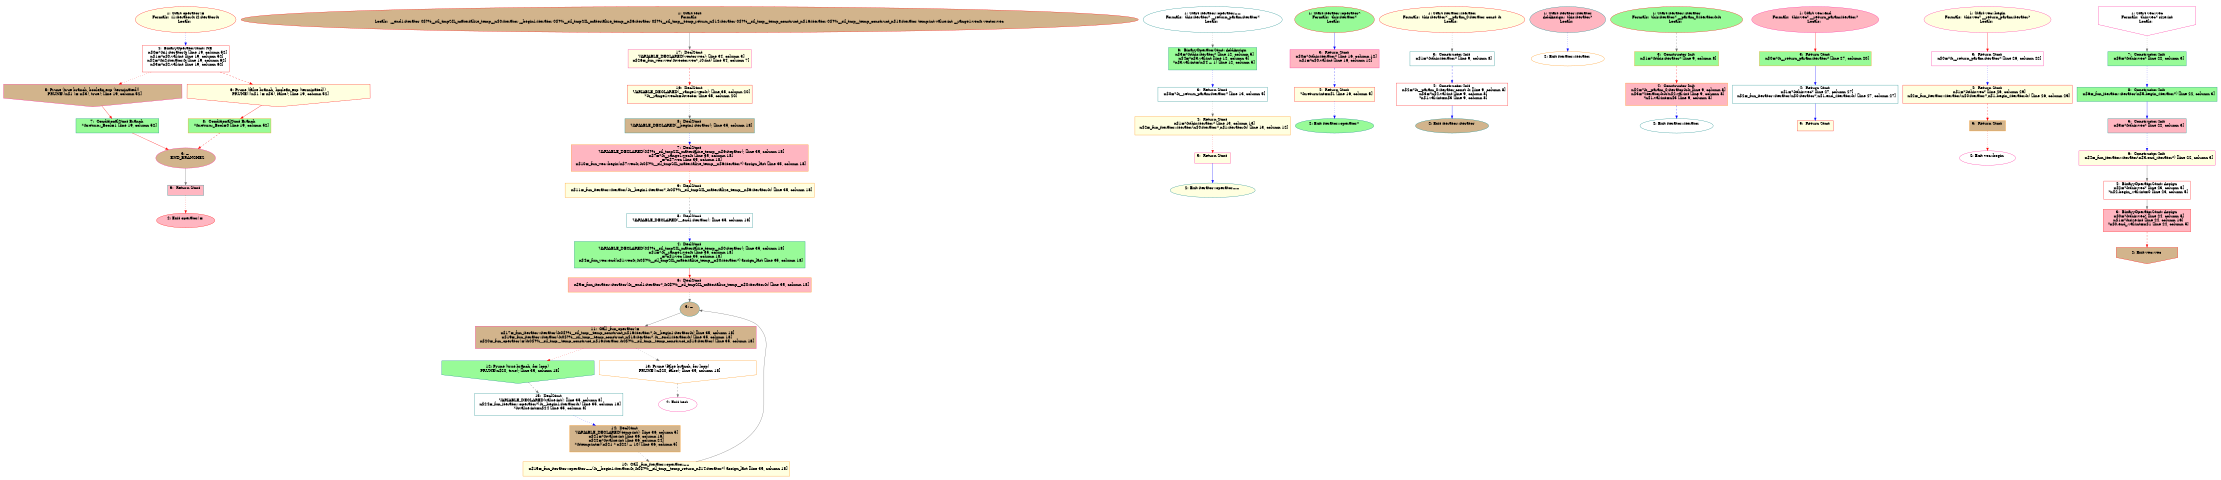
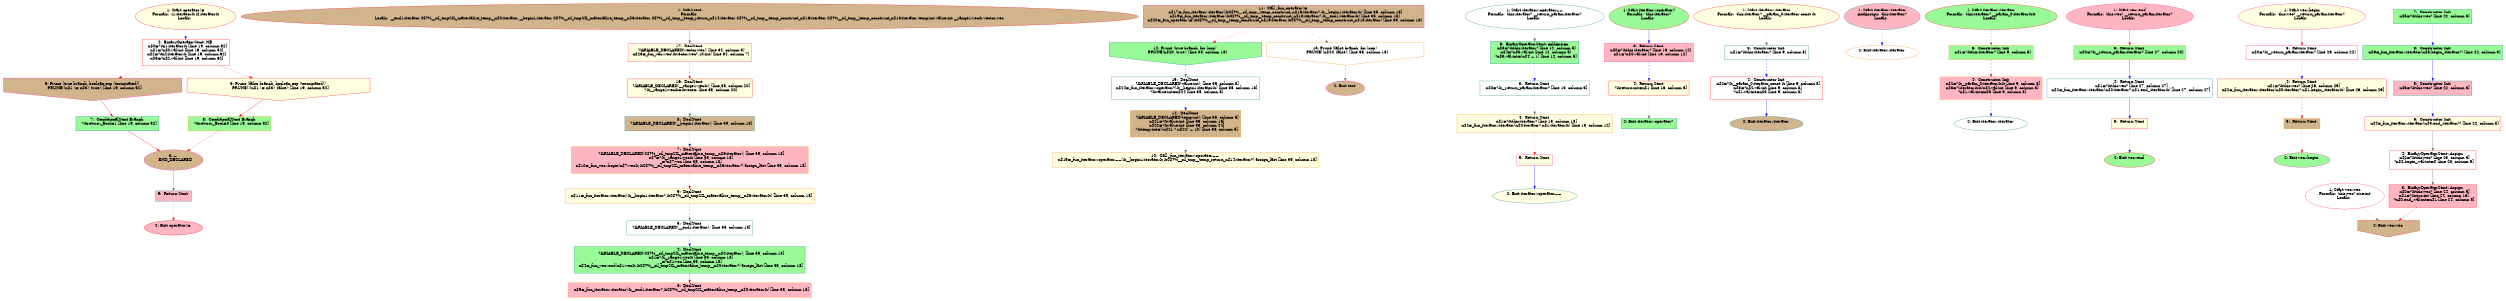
(2147, 20) -> (2345, 196)
(2147, 42) -> (2369, 213)
(1335, 109) -> (1649, 106)
(1335, 126) -> (1649, 124)
(186, 158) -> (173, 160)
(1988, 158) -> (2302, 160)
none -> (2130, 160)
(690, 309) -> none
(678, 404) -> (1345, 88)
